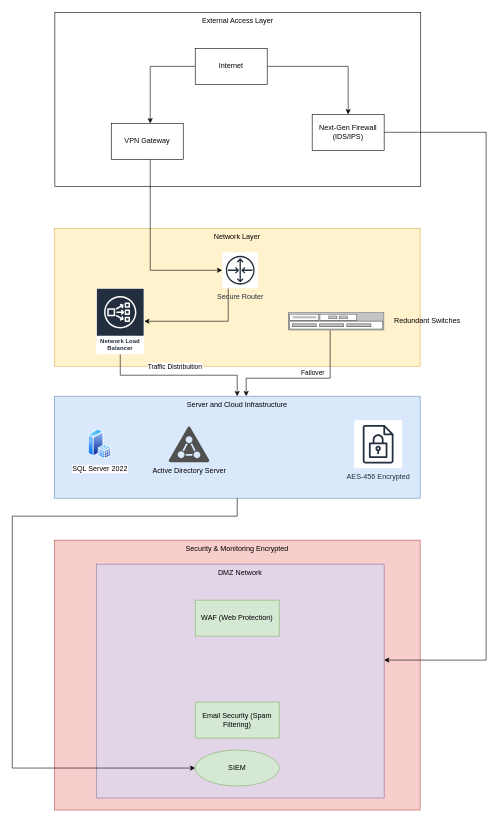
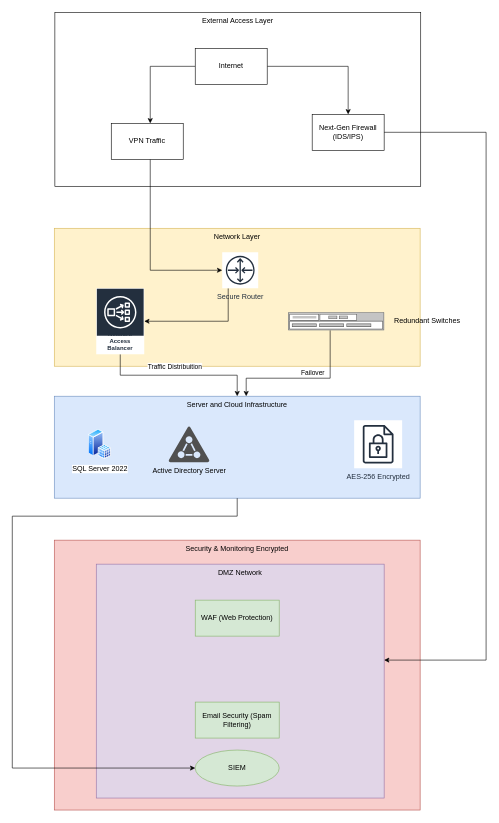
(147, 141) -> (147, 141)
(120, 345) -> (120, 345)
(379, 477) -> (379, 477)
